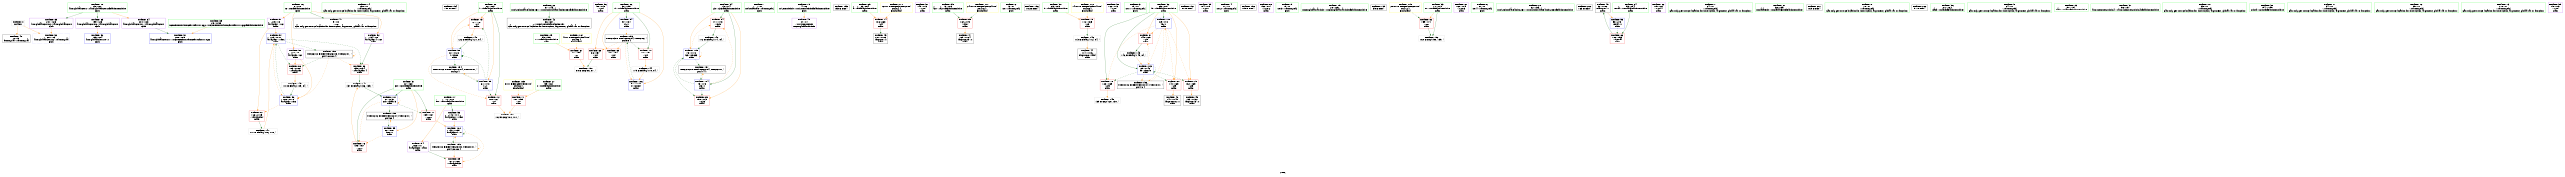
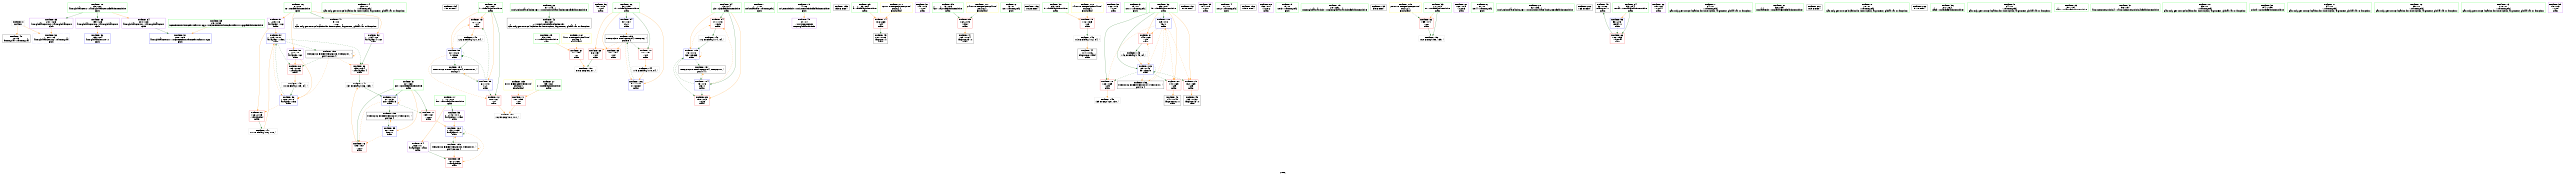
(1609, 15) -> (1624, 15)
(1192, 104) -> (1192, 104)
